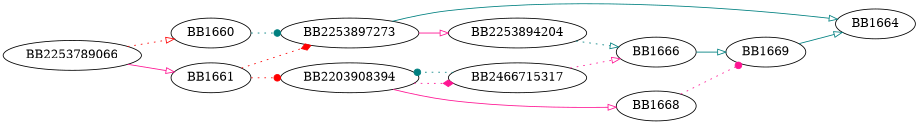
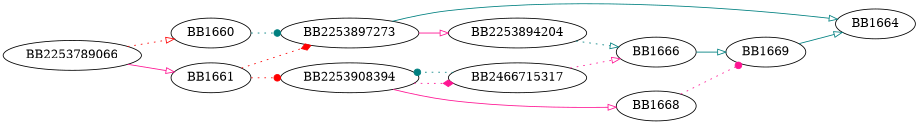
(350, 78) -> (350, 78)
